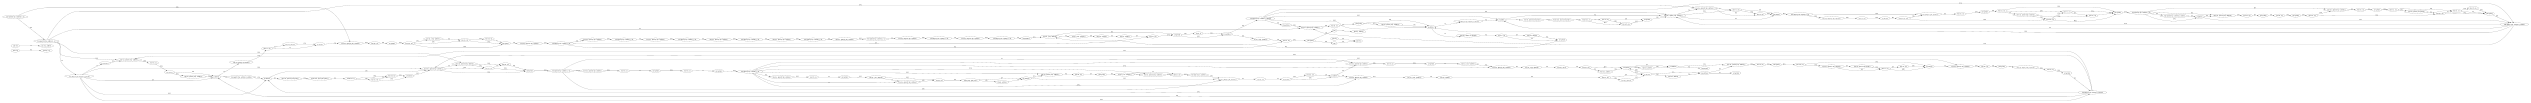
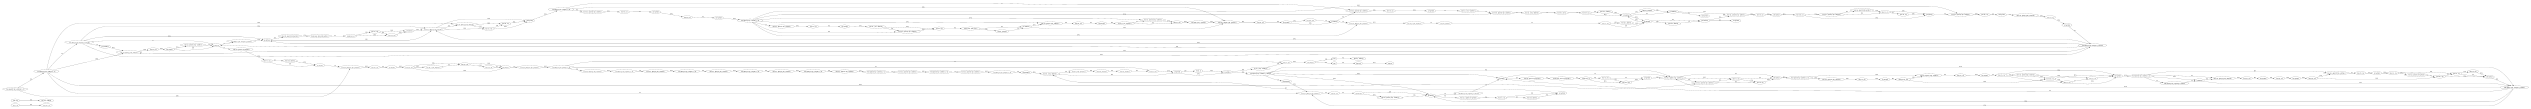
(1346, 40) -> (1374, 63)
